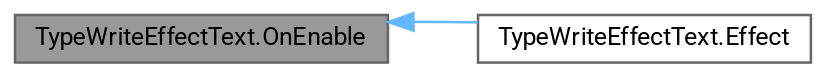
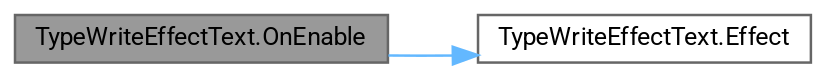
(446, 22) -> (420, 56)
